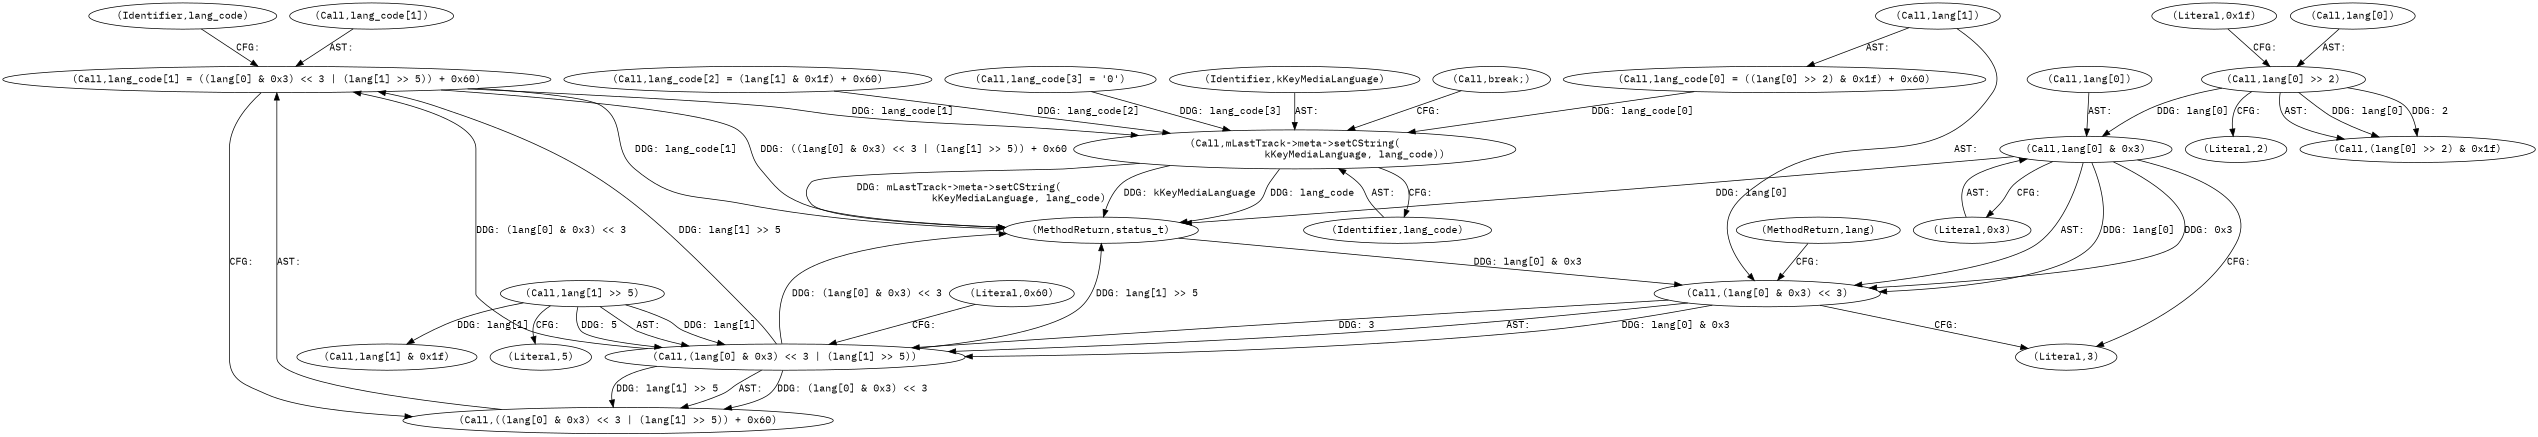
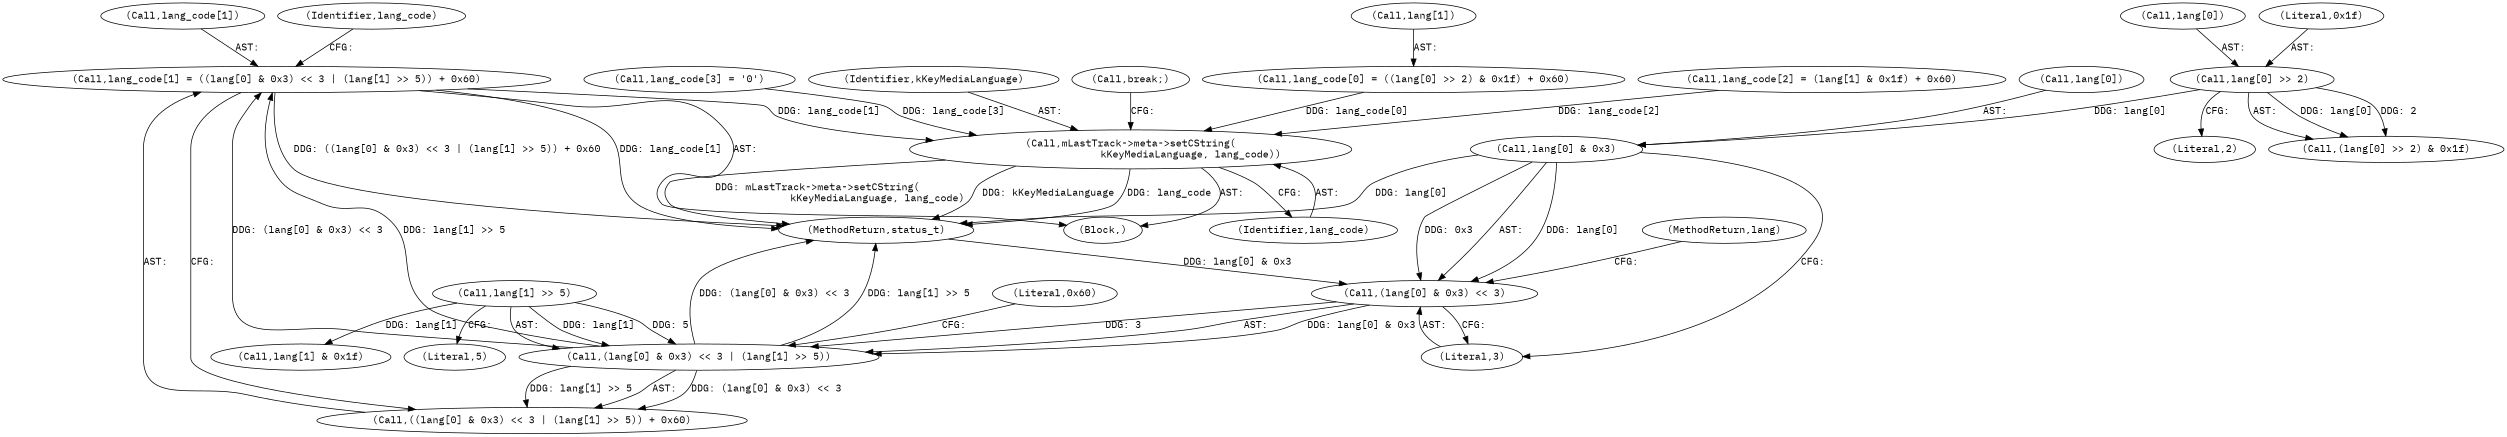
(2268, 48) -> (2306, 48)
(1867, 150) -> (1425, 334)
none -> (1103, 230)
(1972, 230) -> none
